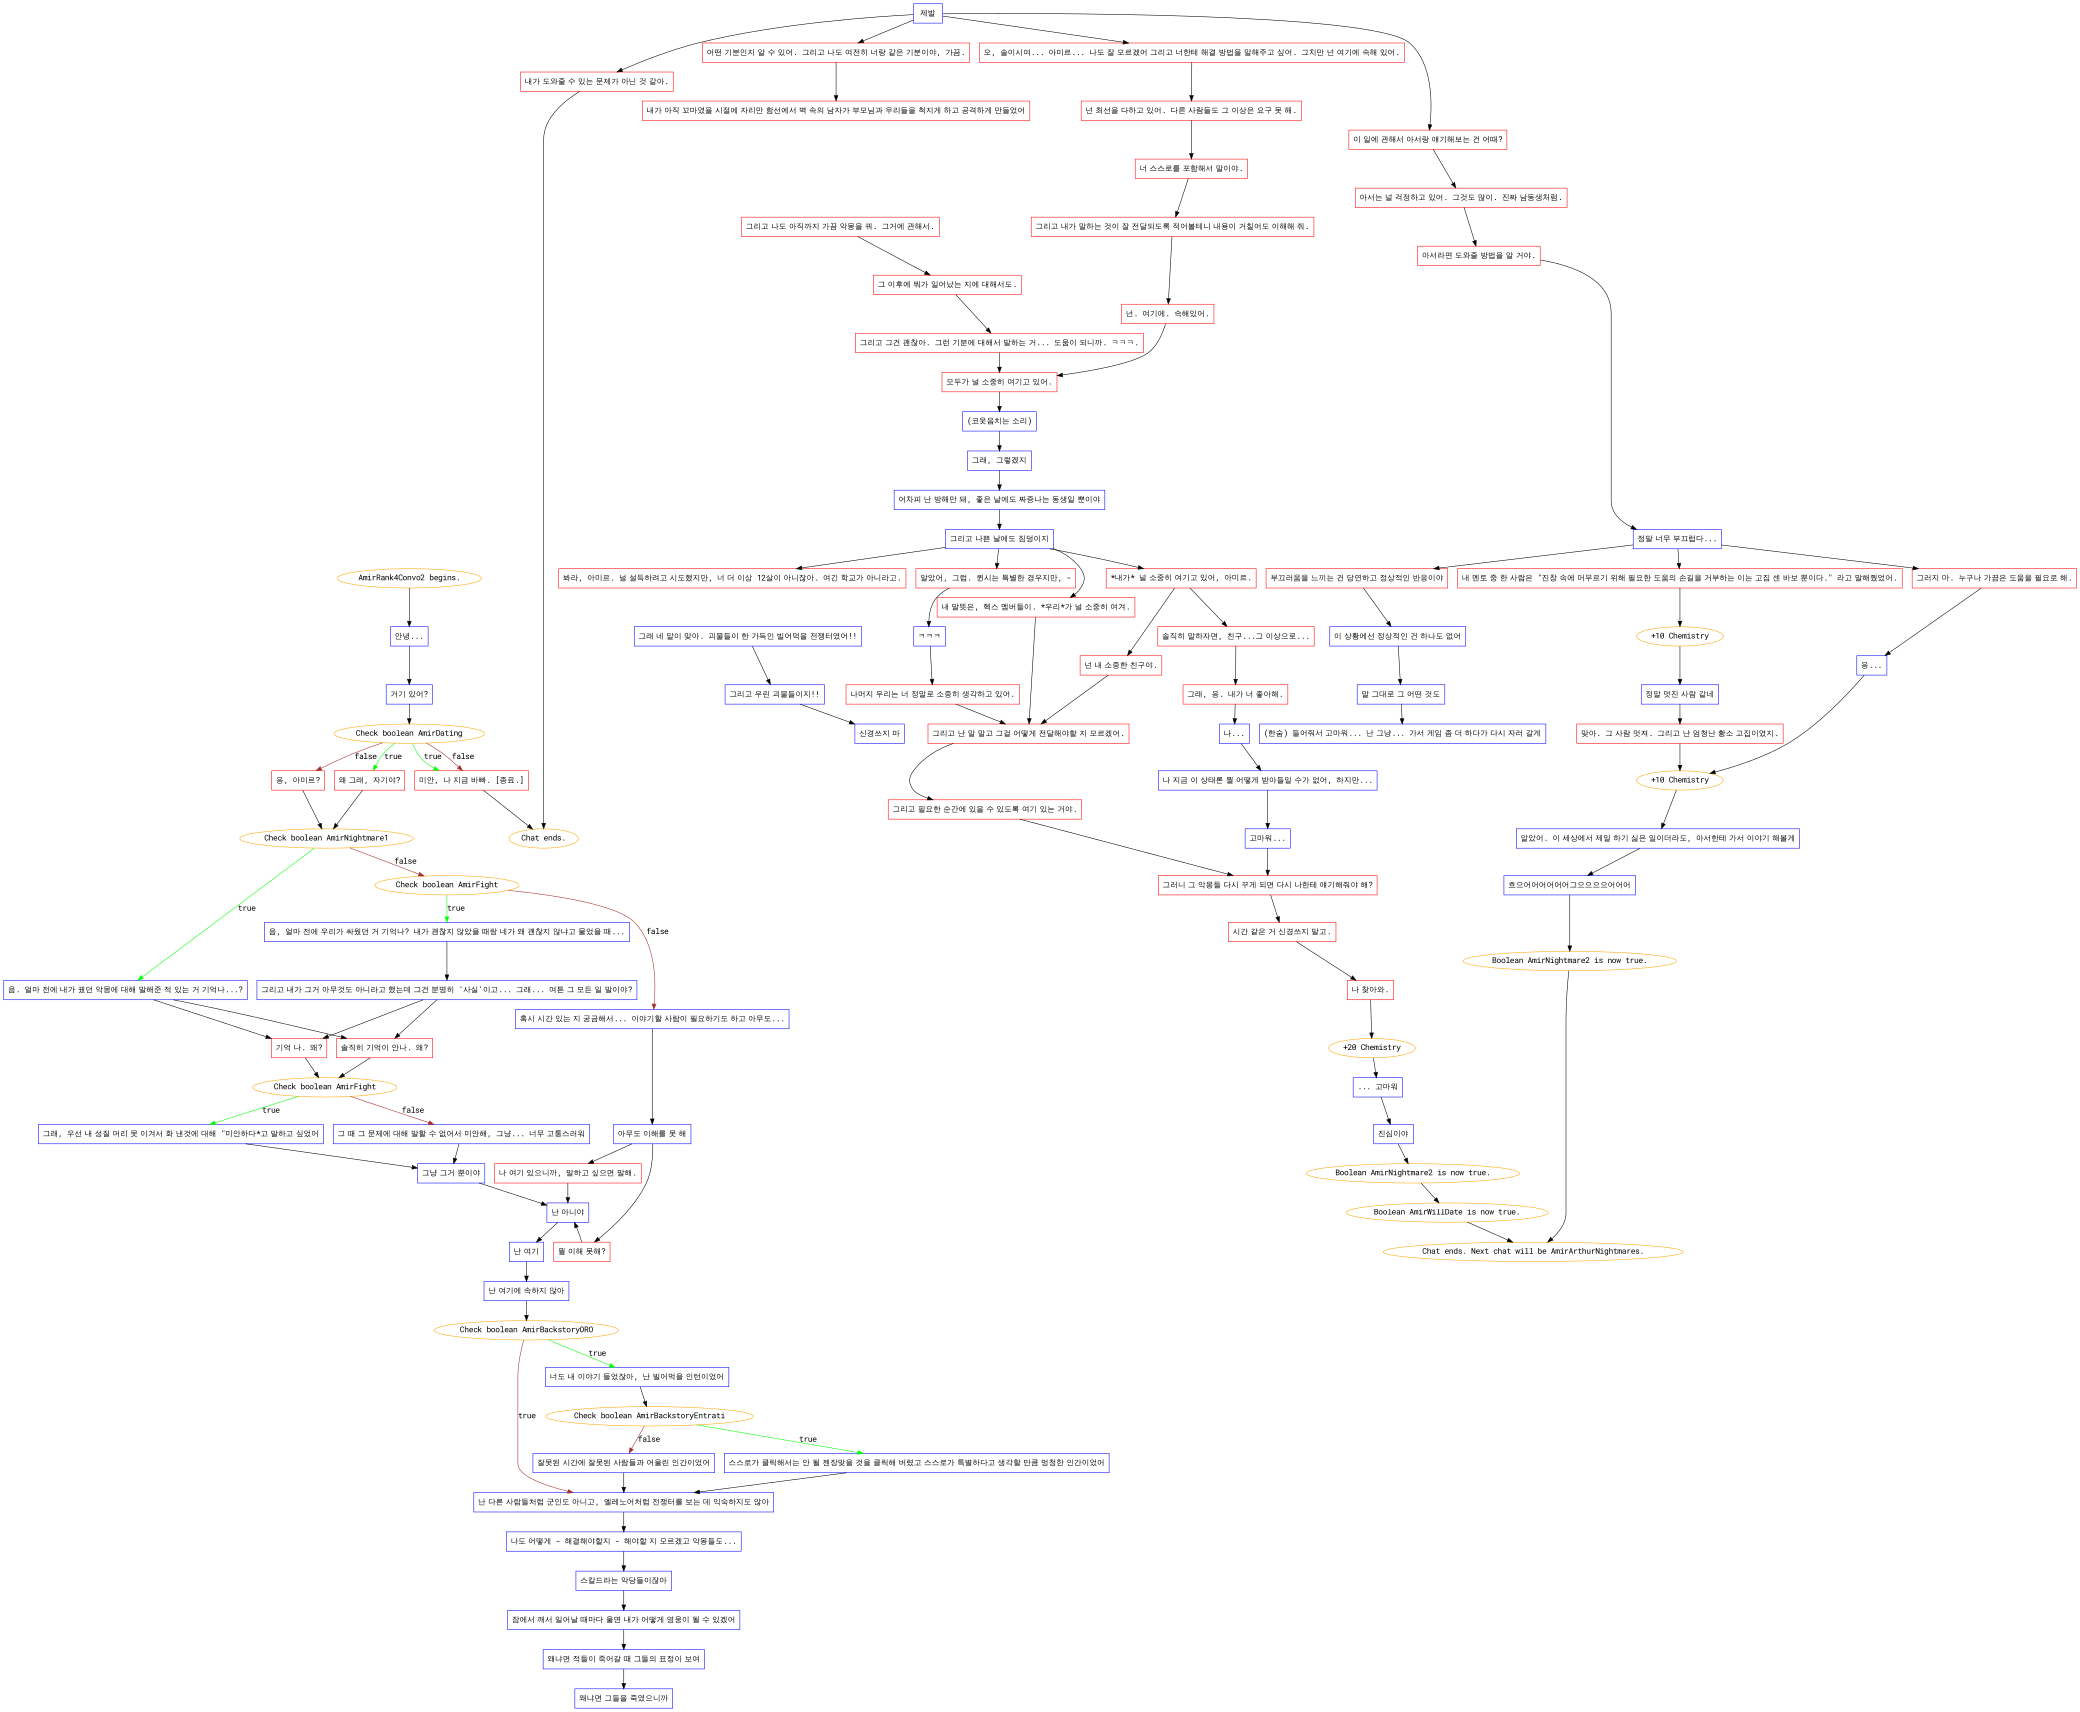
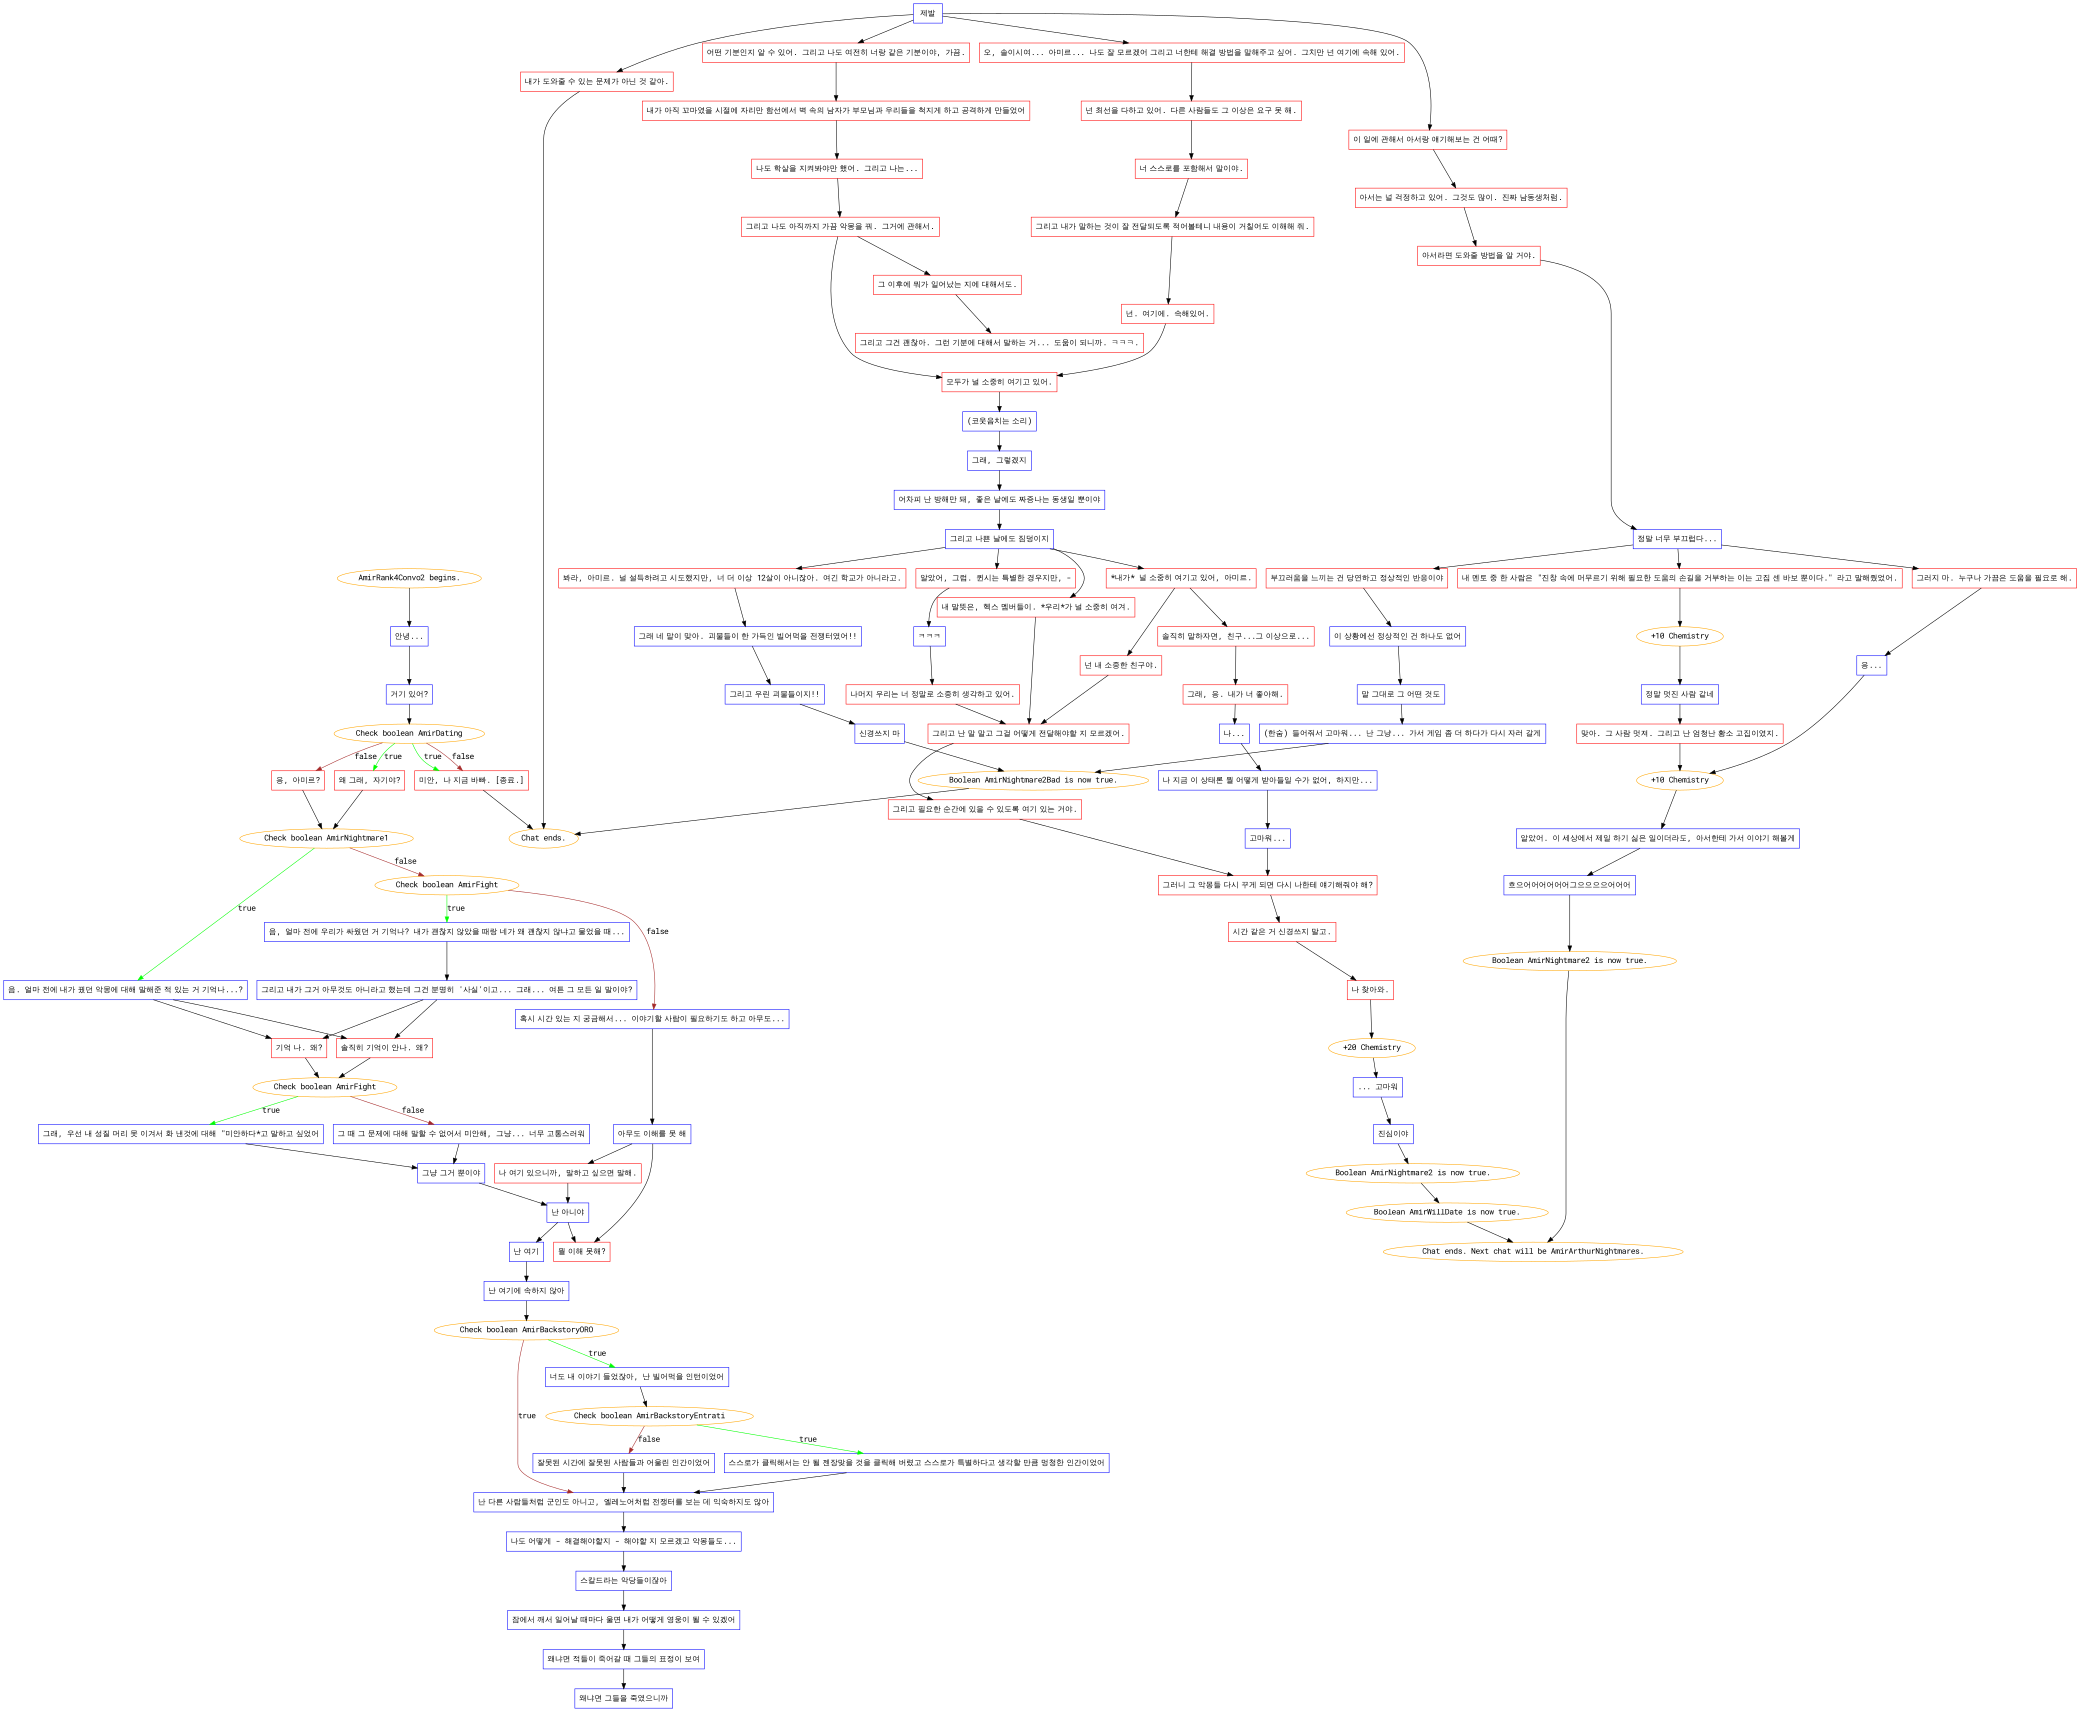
none -> (837, 169)
(999, 360) -> (842, 340)
none -> (739, 605)
none -> (1033, 780)
(579, 1235) -> (570, 1230)
